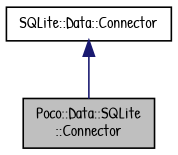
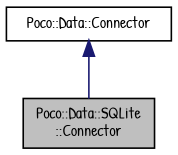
(89, 24) -> (89, 24)
